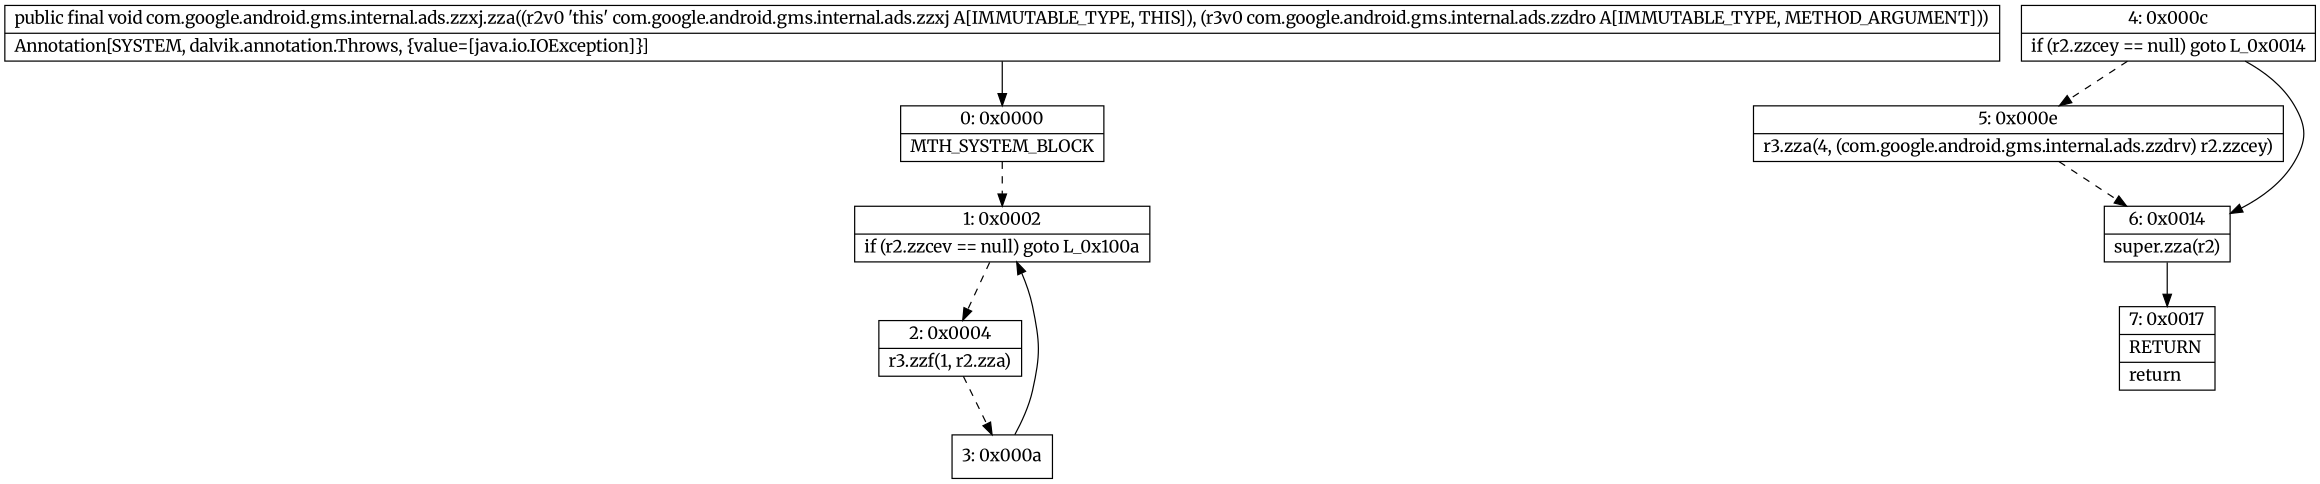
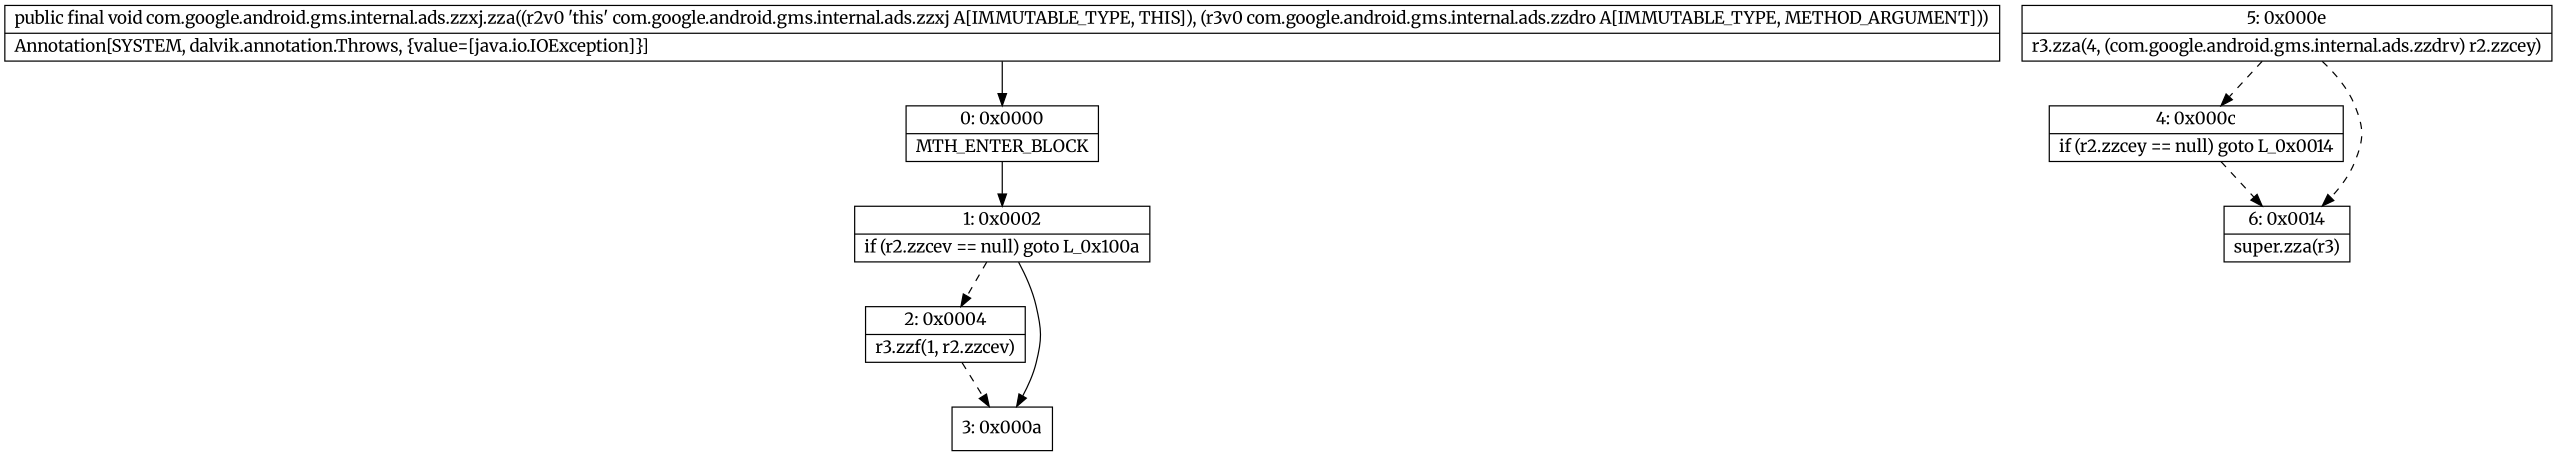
(2099, 80) -> (2246, 79)
(2304, 136) -> (2237, 179)
(1002, 147) -> (1002, 147)
(1002, 178) -> (1002, 178)
(2167, 247) -> (2287, 247)
(2167, 348) -> none
(1038, 355) -> (1040, 329)
(950, 362) -> (945, 348)
